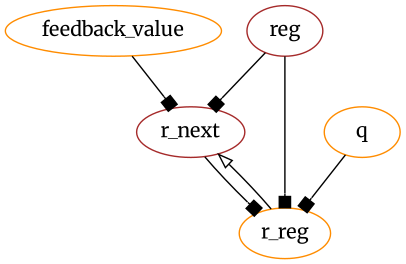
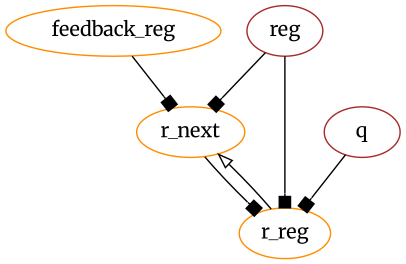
(113, 31) -> (113, 31)
(191, 132) -> (191, 132)
(362, 132) -> (362, 132)
